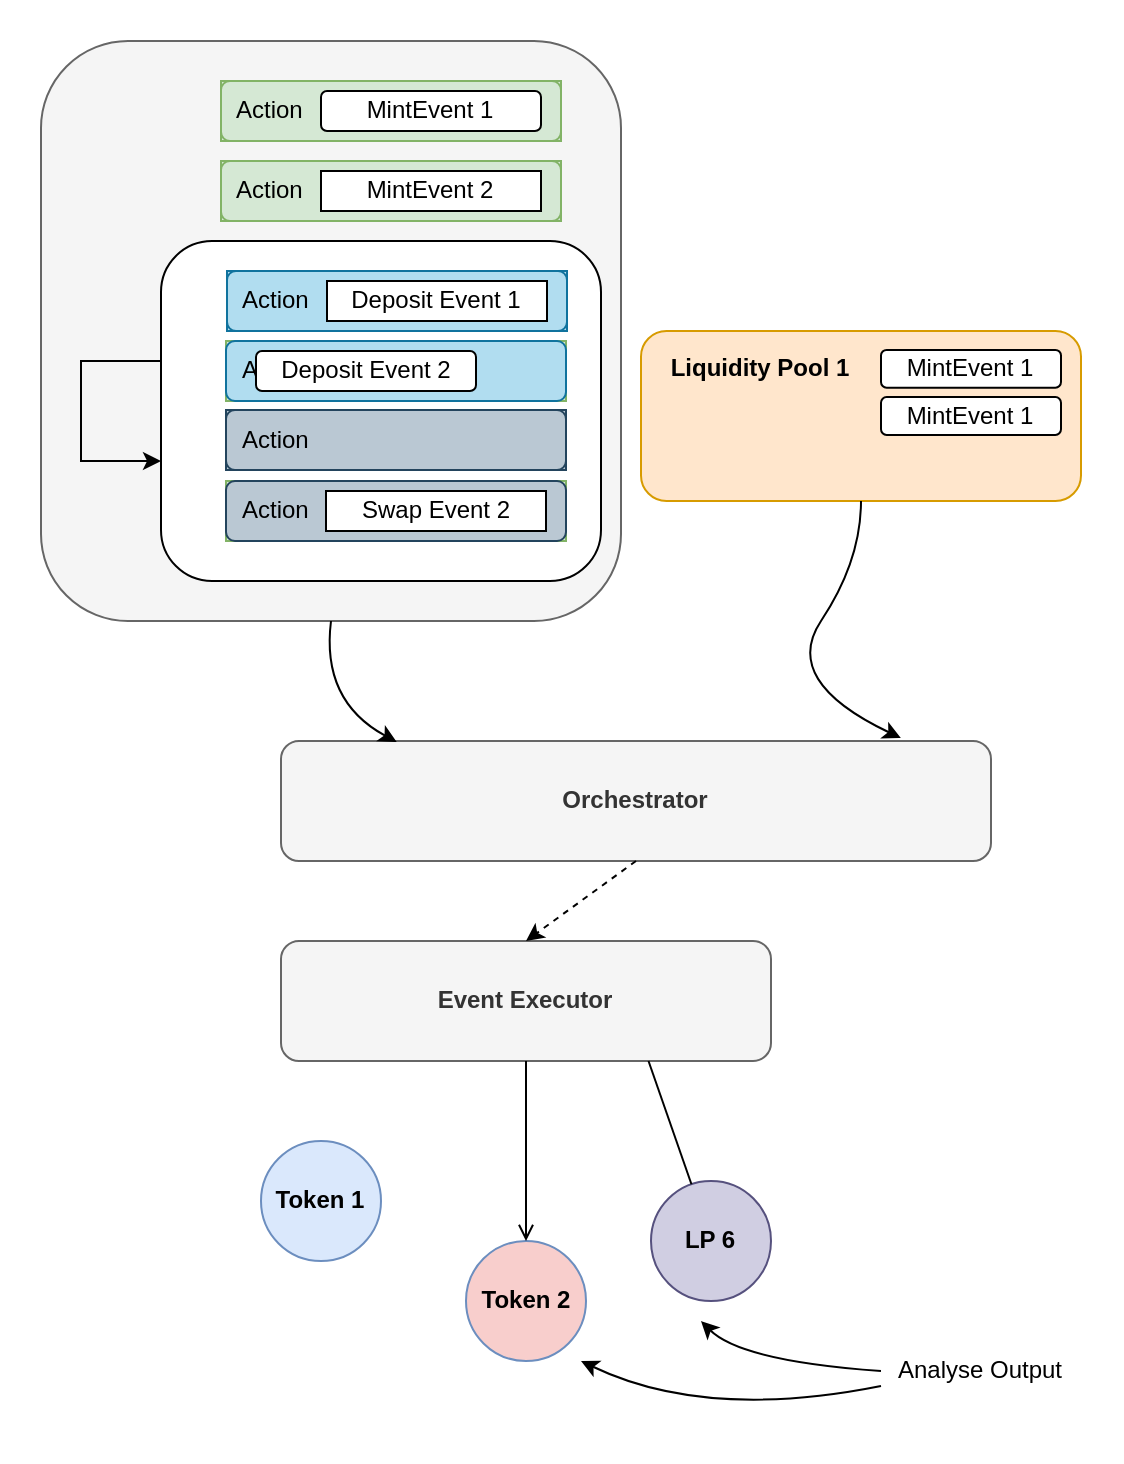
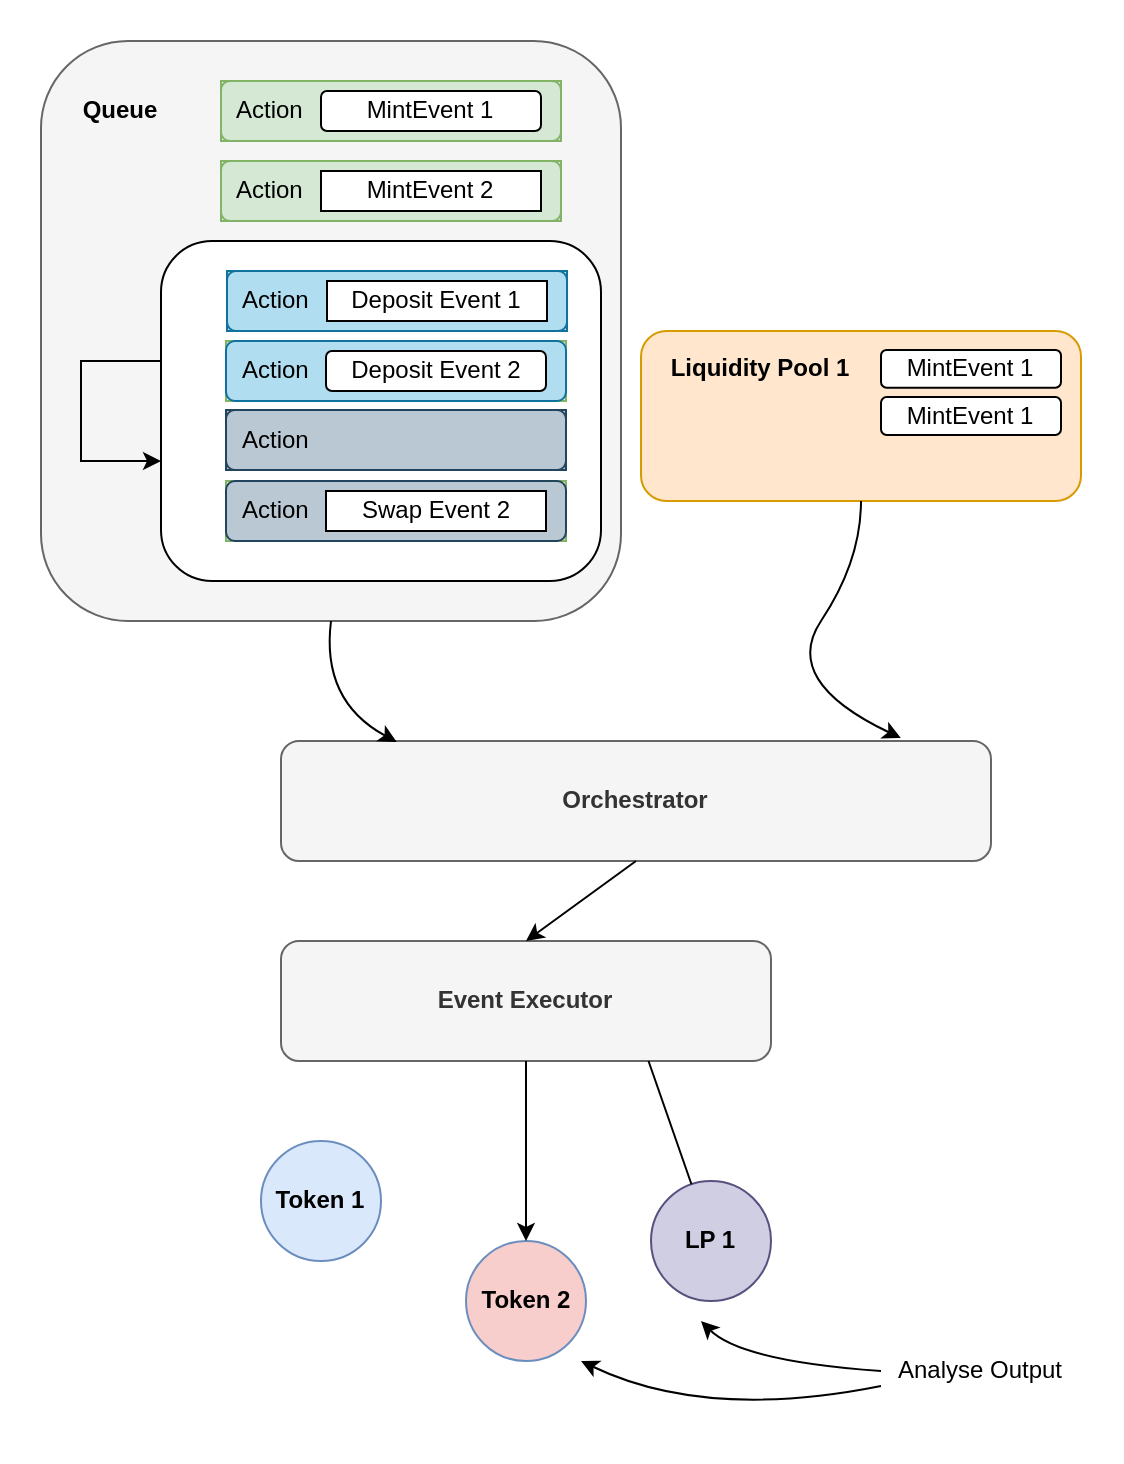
none -> (121, 111)
(366, 371) -> (436, 371)
(586, 898) -> (586, 898)
(526, 1228) -> (526, 1226)
(711, 1241) -> (711, 1241)
